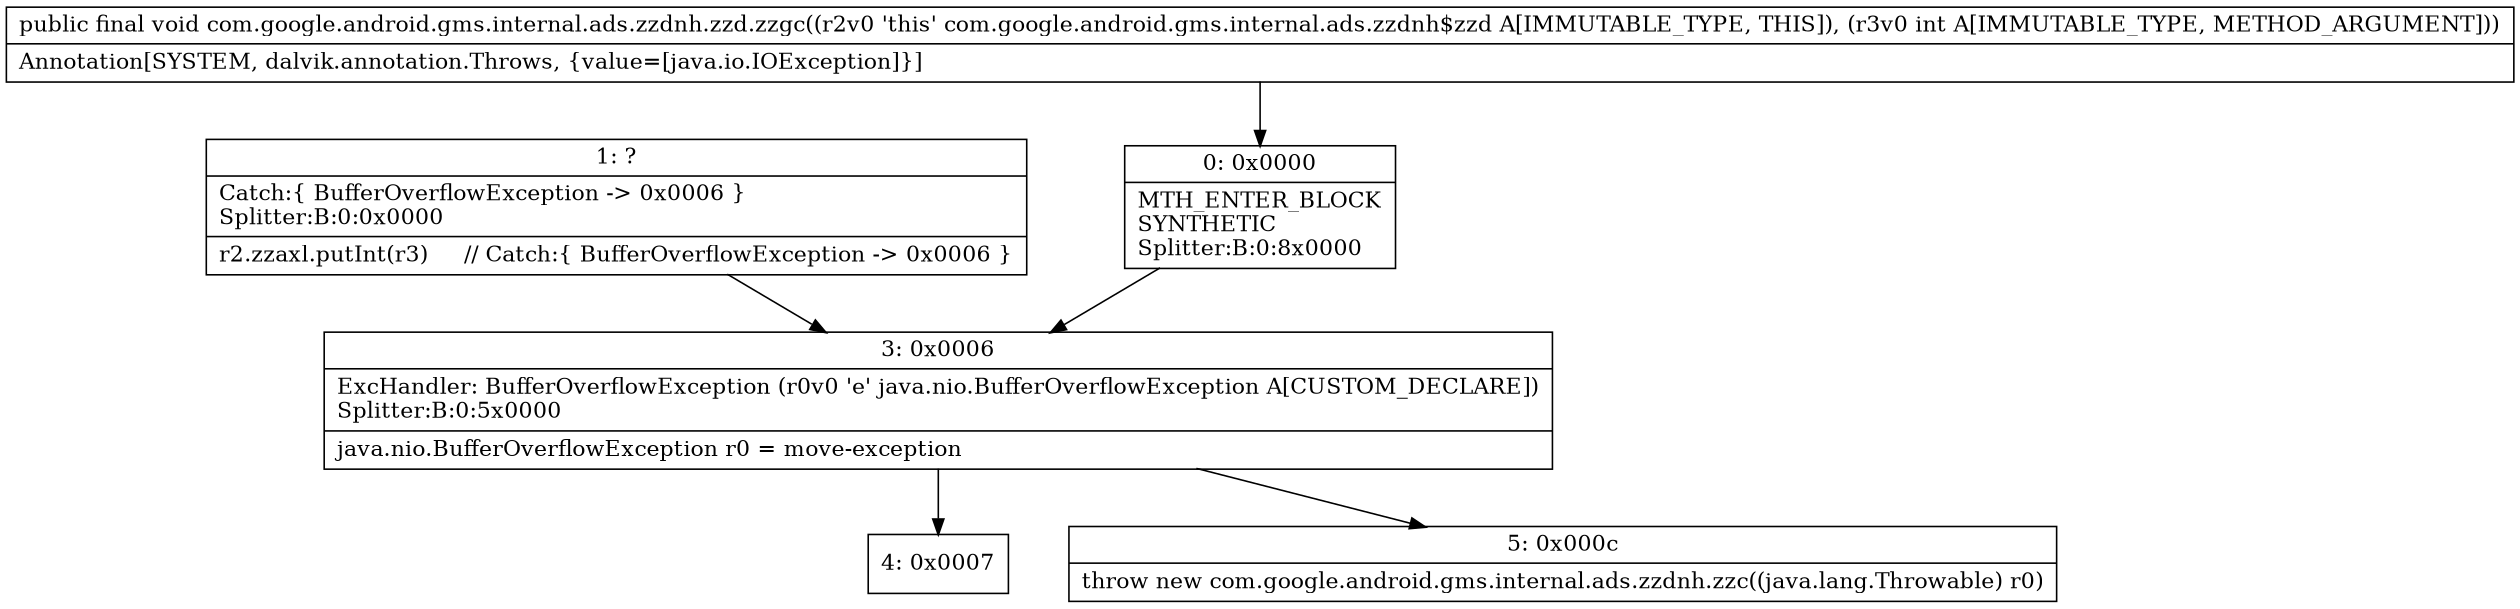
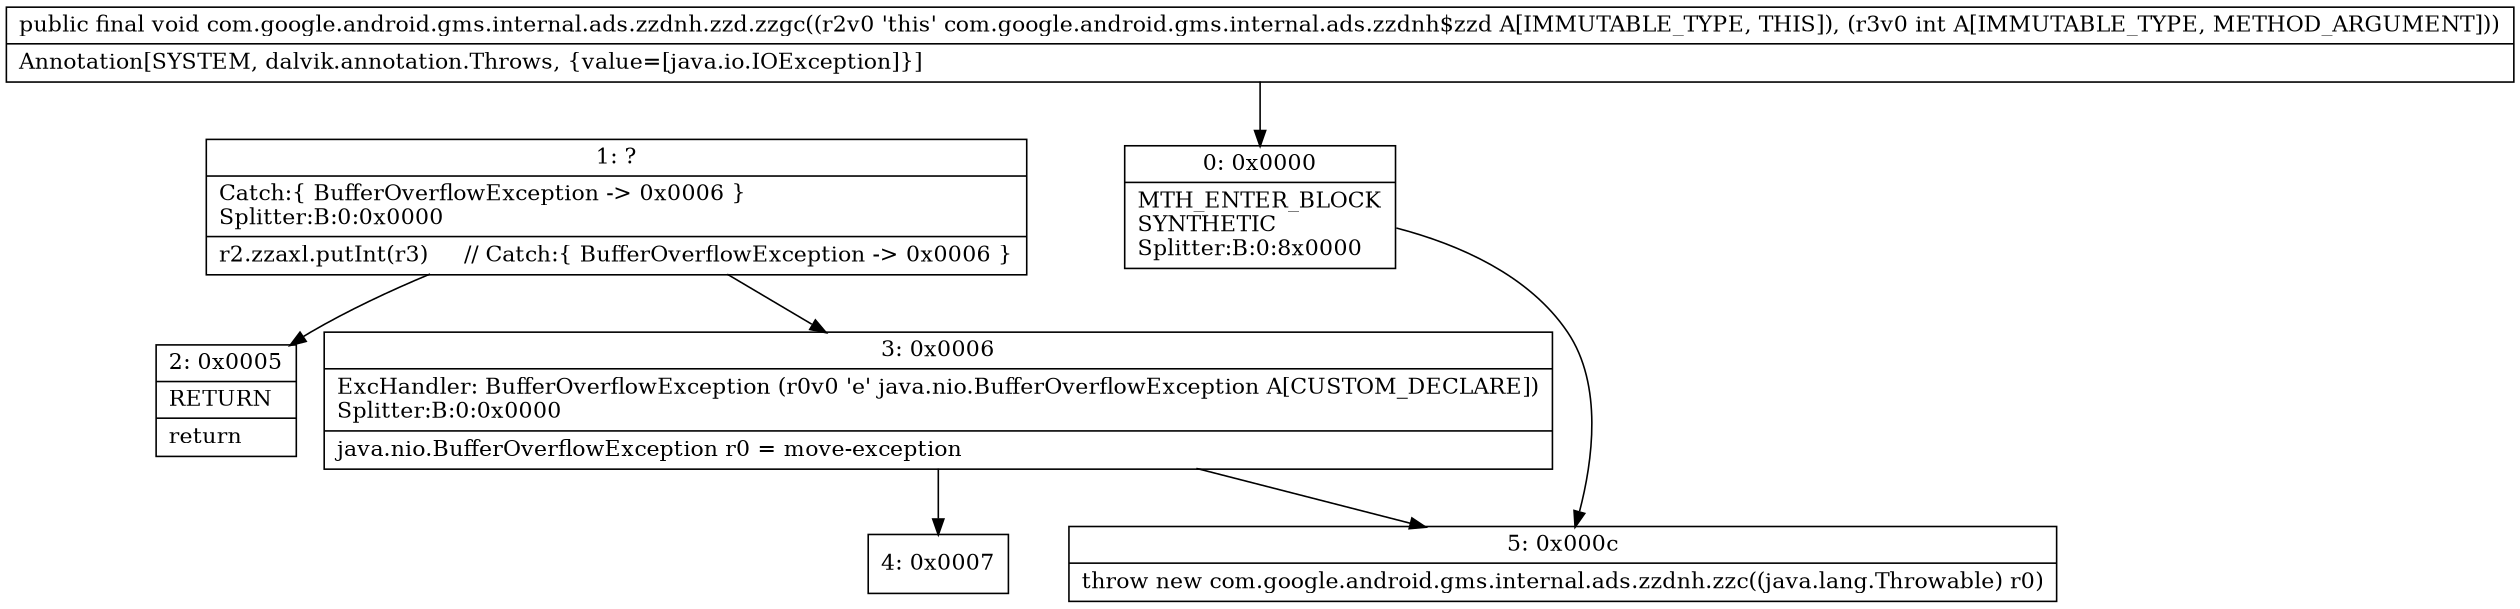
(1112, 296) -> (1561, 324)
none -> (226, 401)
(450, 411) -> (450, 411)
